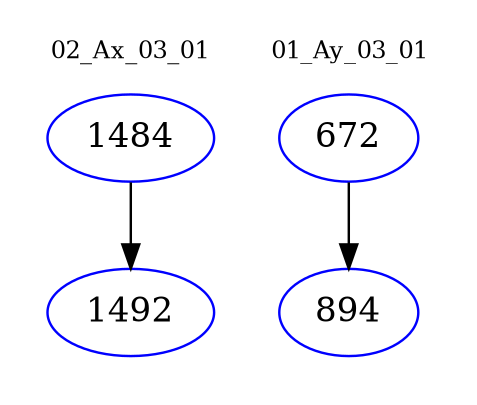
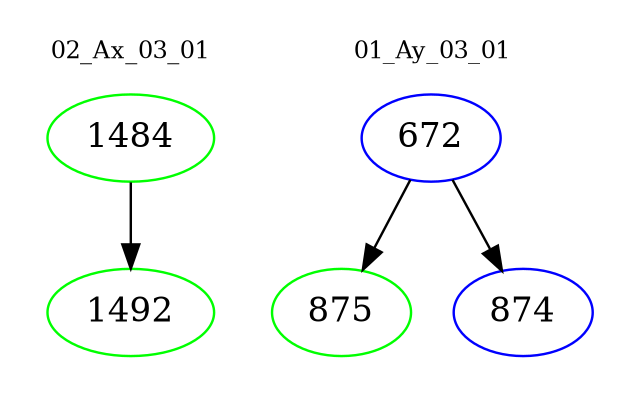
(131, 138) -> (131, 138)
(131, 312) -> (131, 312)
none -> (342, 312)
(349, 312) -> (523, 312)
